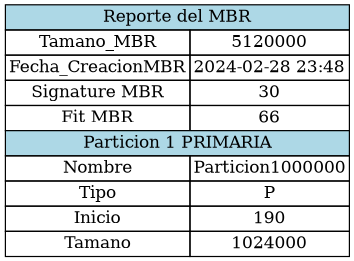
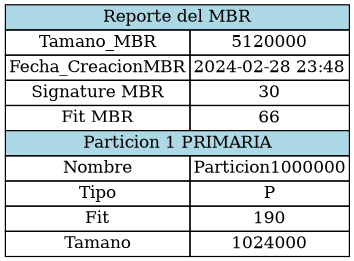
(98, 218) -> (98, 218)
